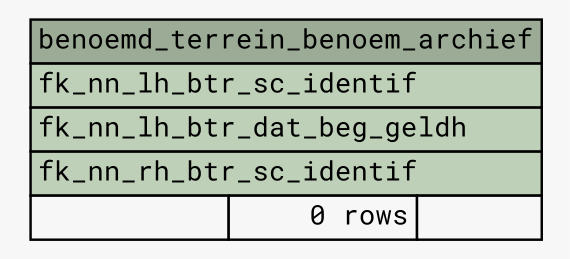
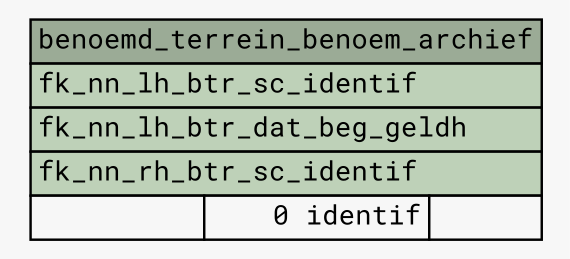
(360, 216) -> (347, 216)
